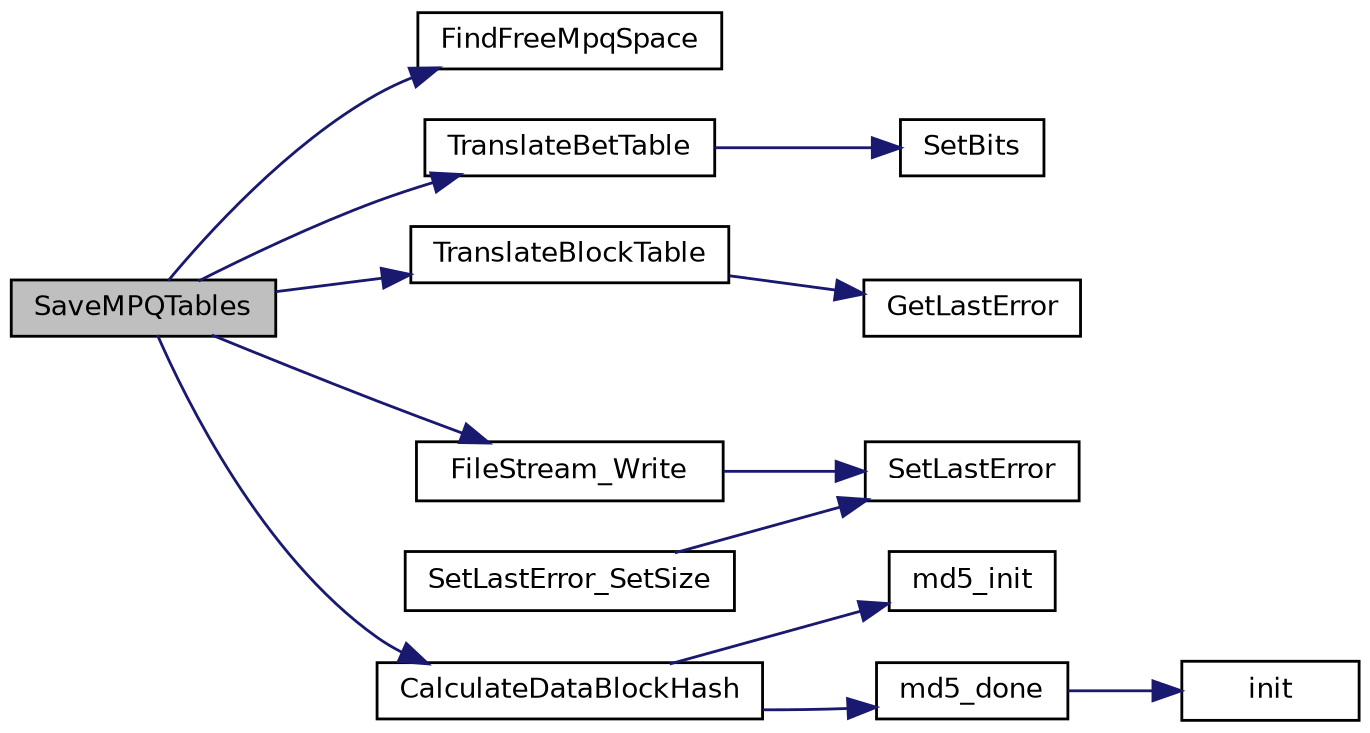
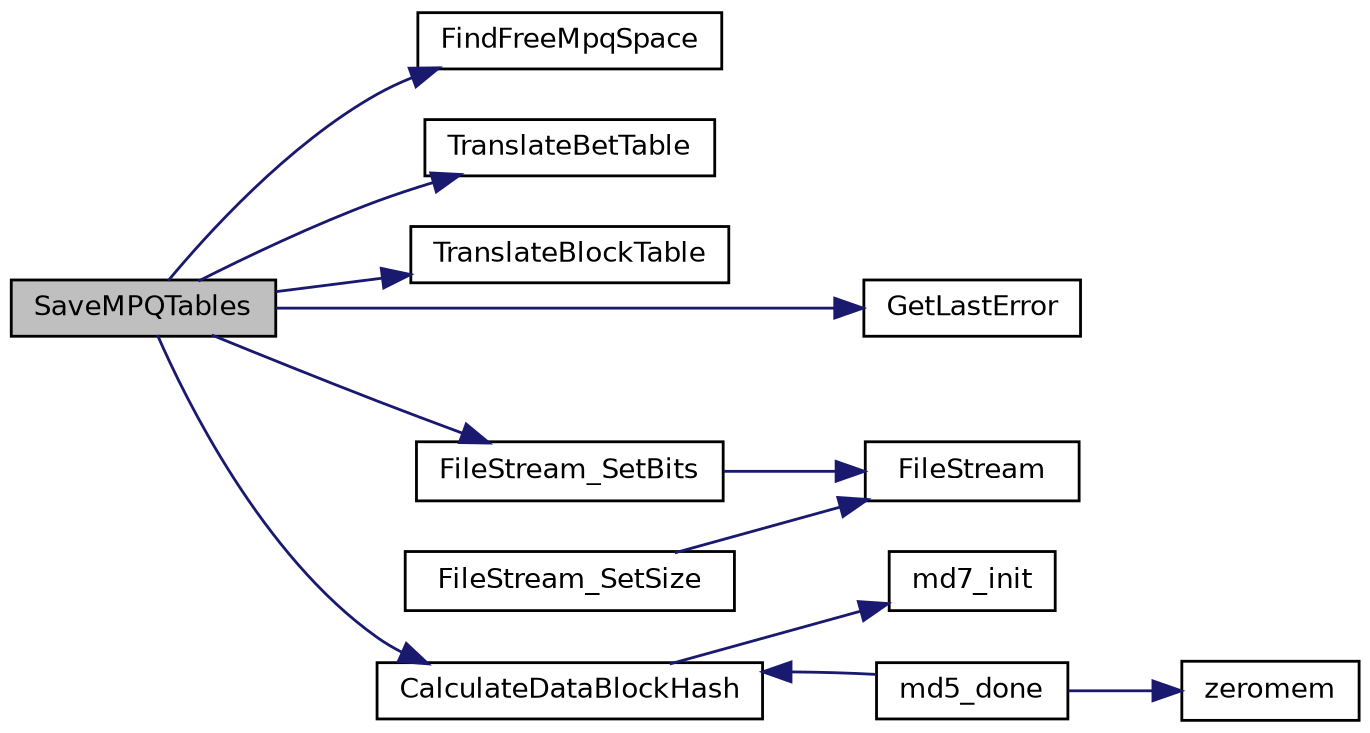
(972, 148) -> none
(783, 283) -> (555, 308)
(570, 471) -> (570, 471)
(972, 471) -> (972, 471)
(570, 581) -> (570, 581)
(972, 581) -> (972, 581)
(1270, 691) -> (1270, 691)
(805, 710) -> (834, 673)
